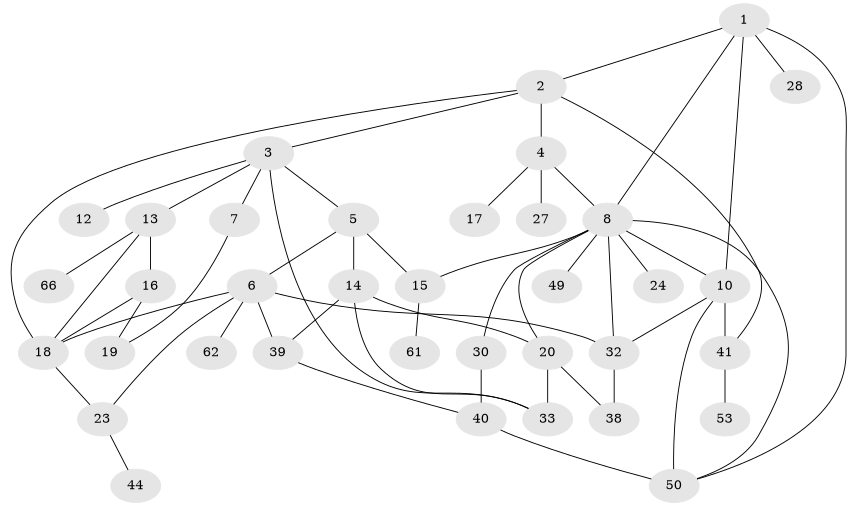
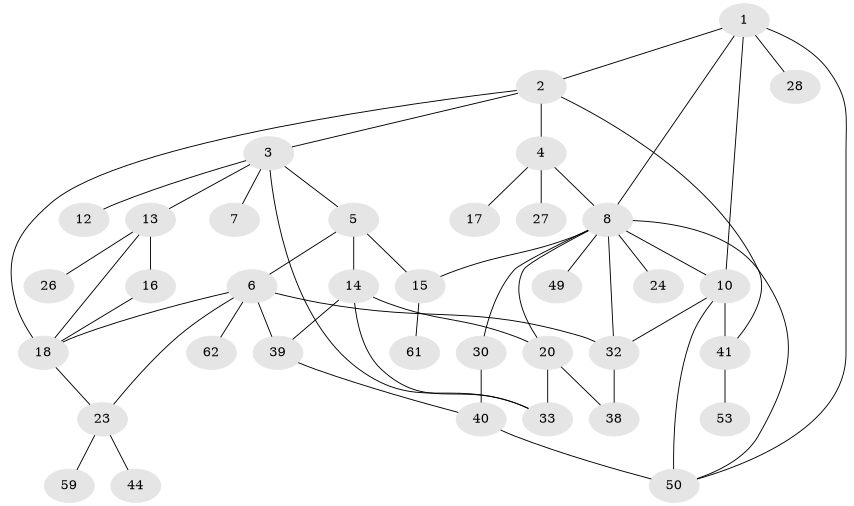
(49, 286) -> (49, 286)
(110, 353) -> none
none -> (69, 486)
